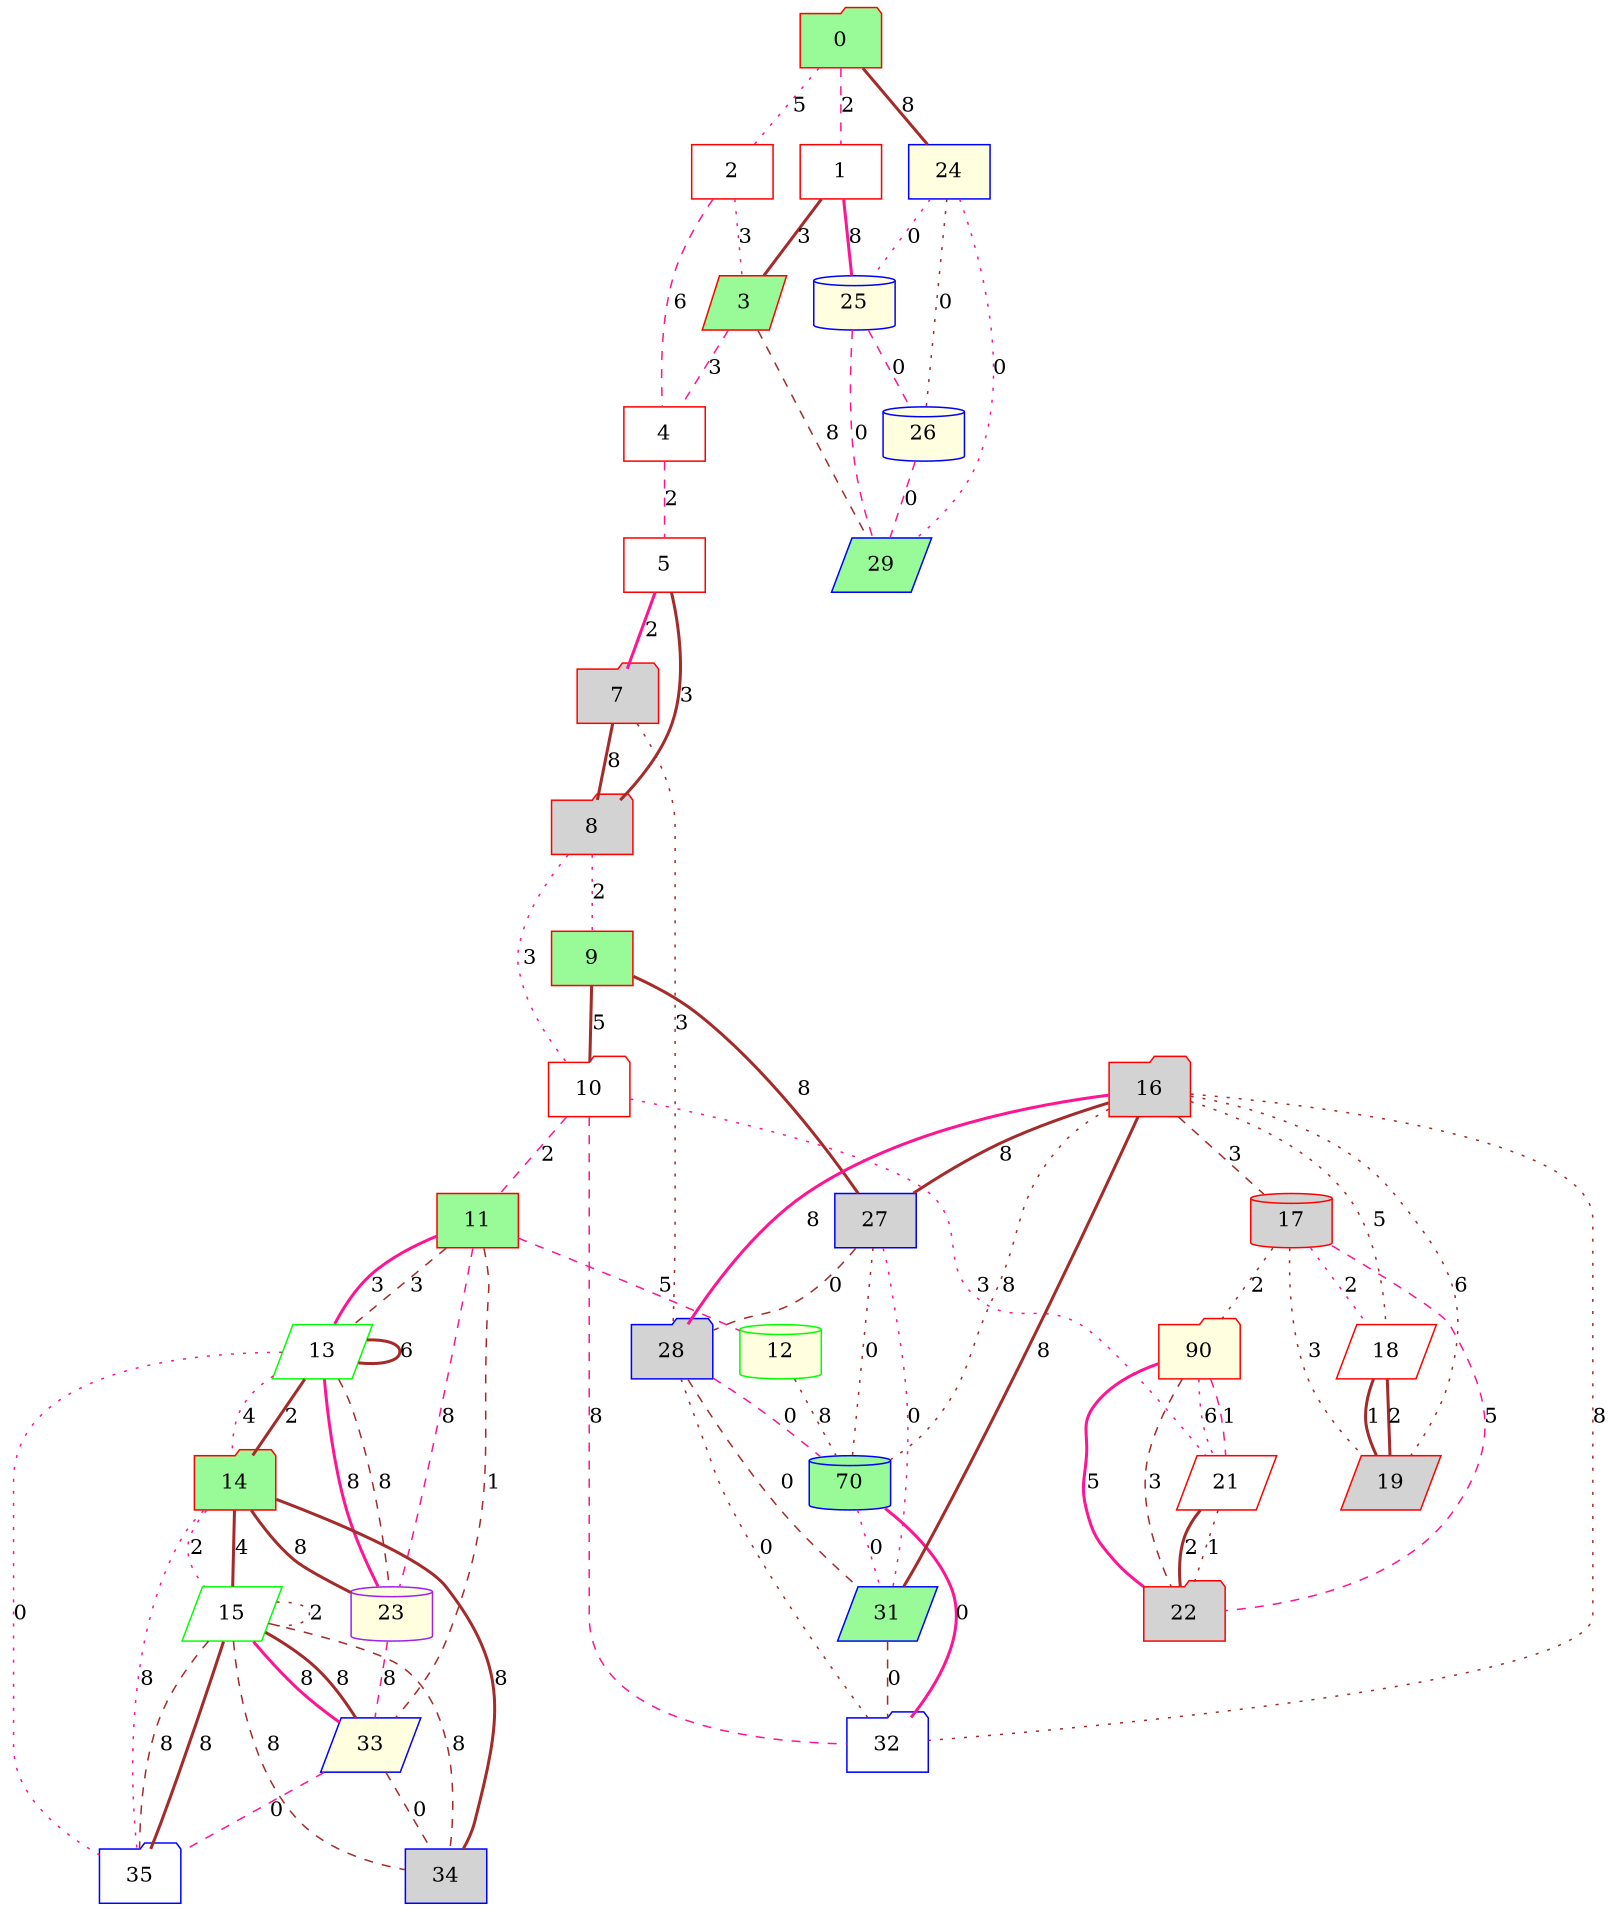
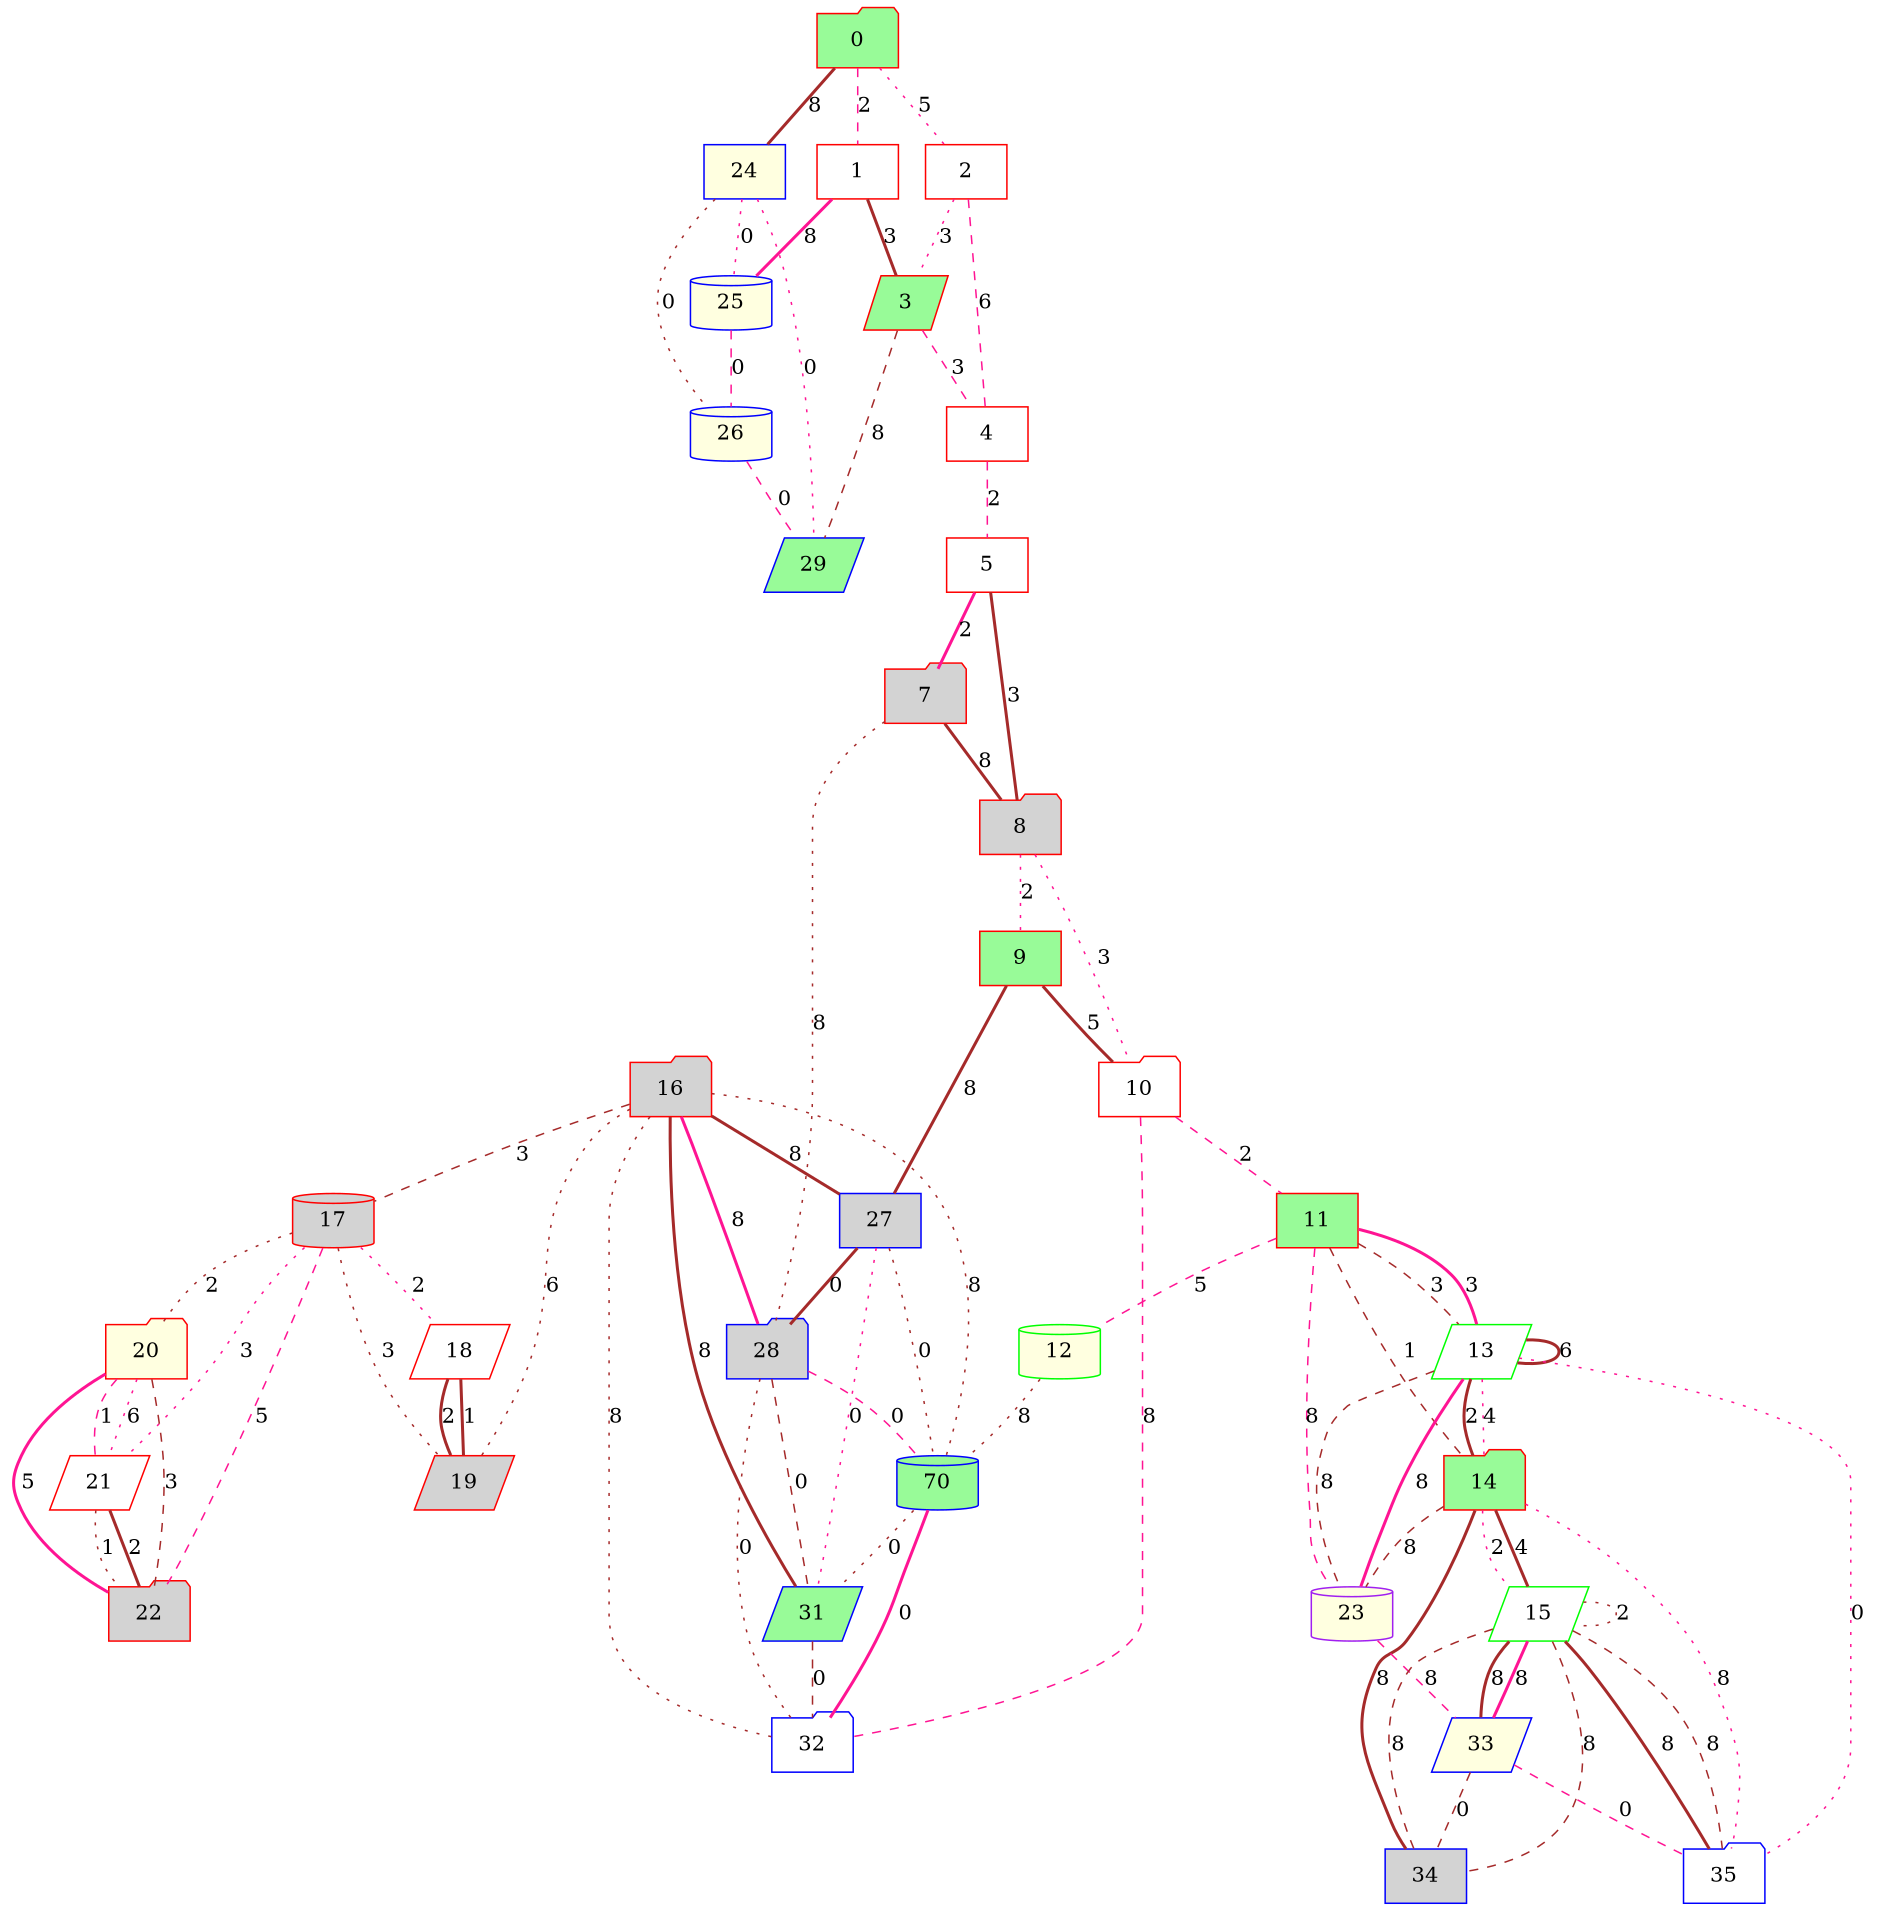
(852, 435) -> none
(683, 1024) -> (820, 1024)
(1331, 1177) -> none
(951, 1233) -> (220, 1355)
(793, 1303) -> (824, 1286)
(1200, 1352) -> (146, 1352)
(483, 1493) -> (1389, 1356)
(869, 1548) -> (877, 1549)
(294, 1560) -> (1399, 1541)
